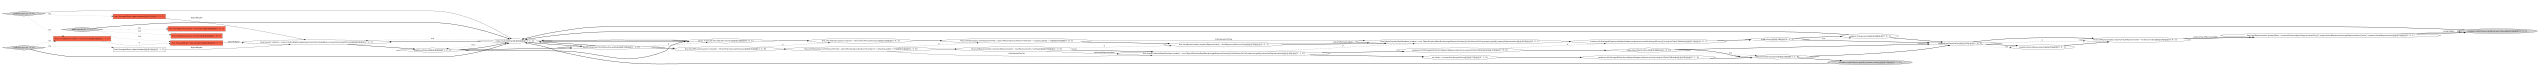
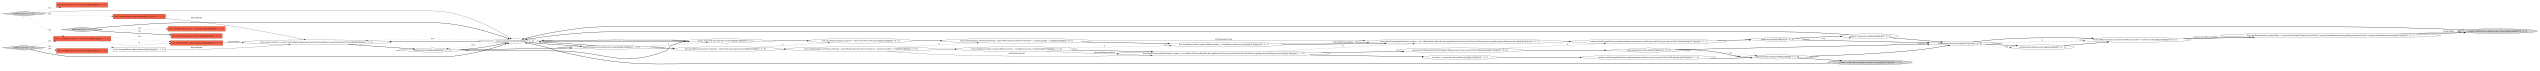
none -> (82, 5)
(132, 33) -> (132, 33)
none -> (82, 51)
